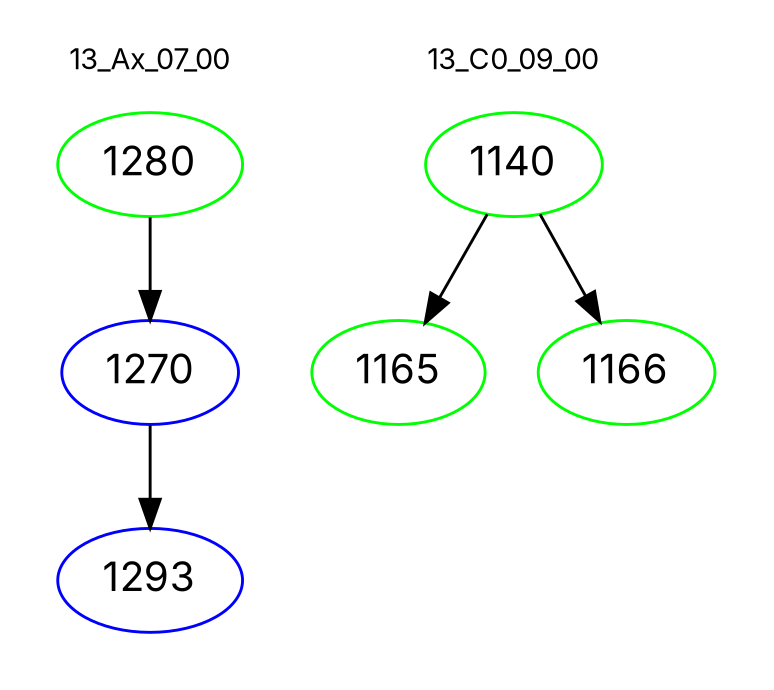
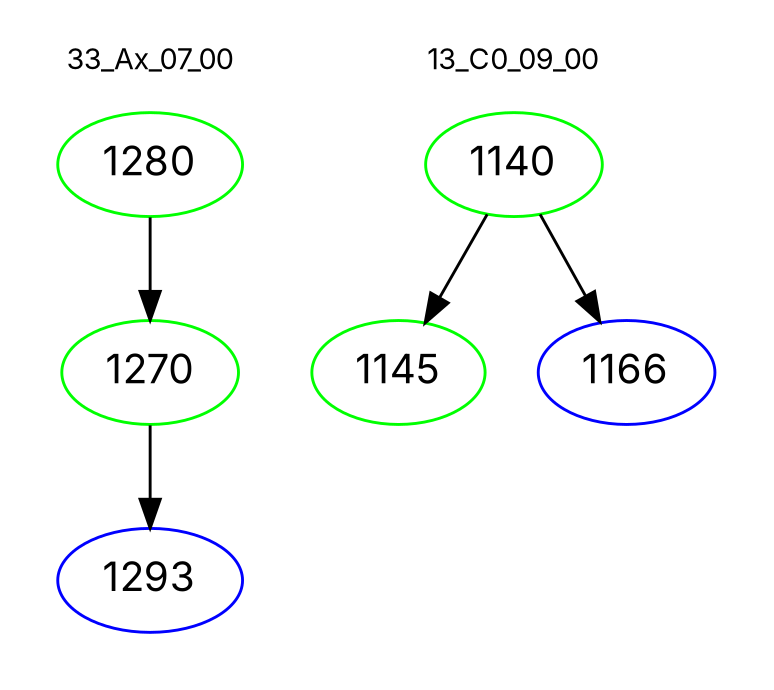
(150, 62) -> (150, 62)
(150, 372) -> (150, 372)
(398, 372) -> (398, 372)
(627, 372) -> (627, 372)
